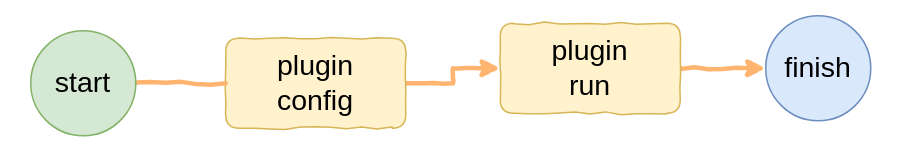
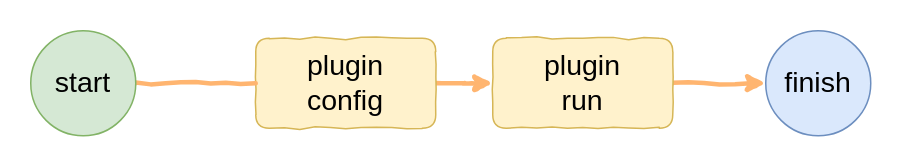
(590, 68) -> (583, 83)
(818, 68) -> (818, 83)
(316, 83) -> (346, 83)
